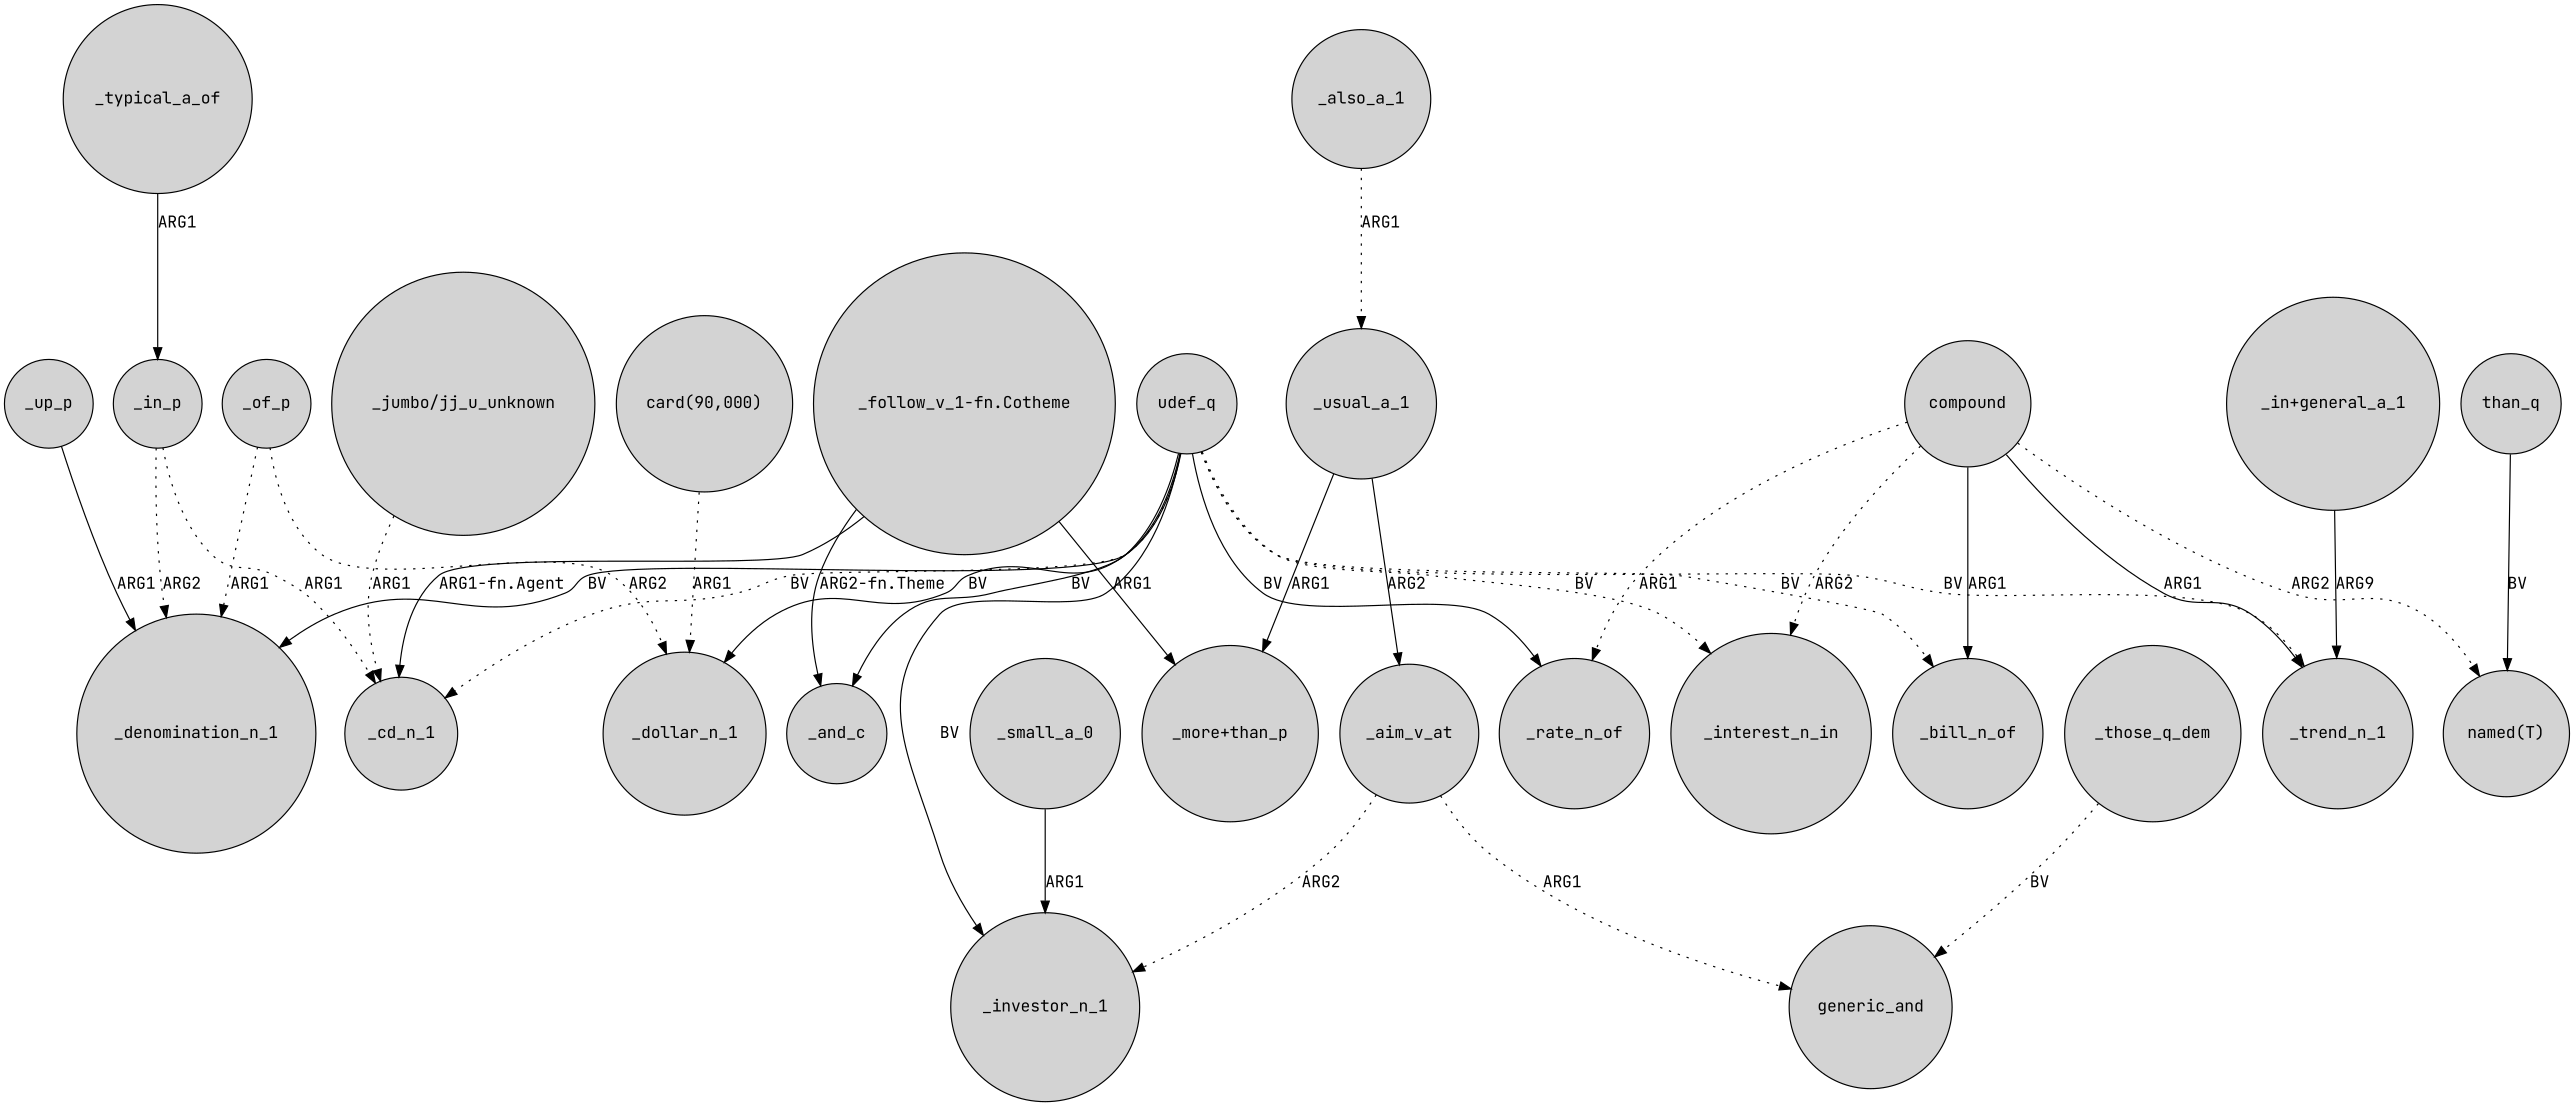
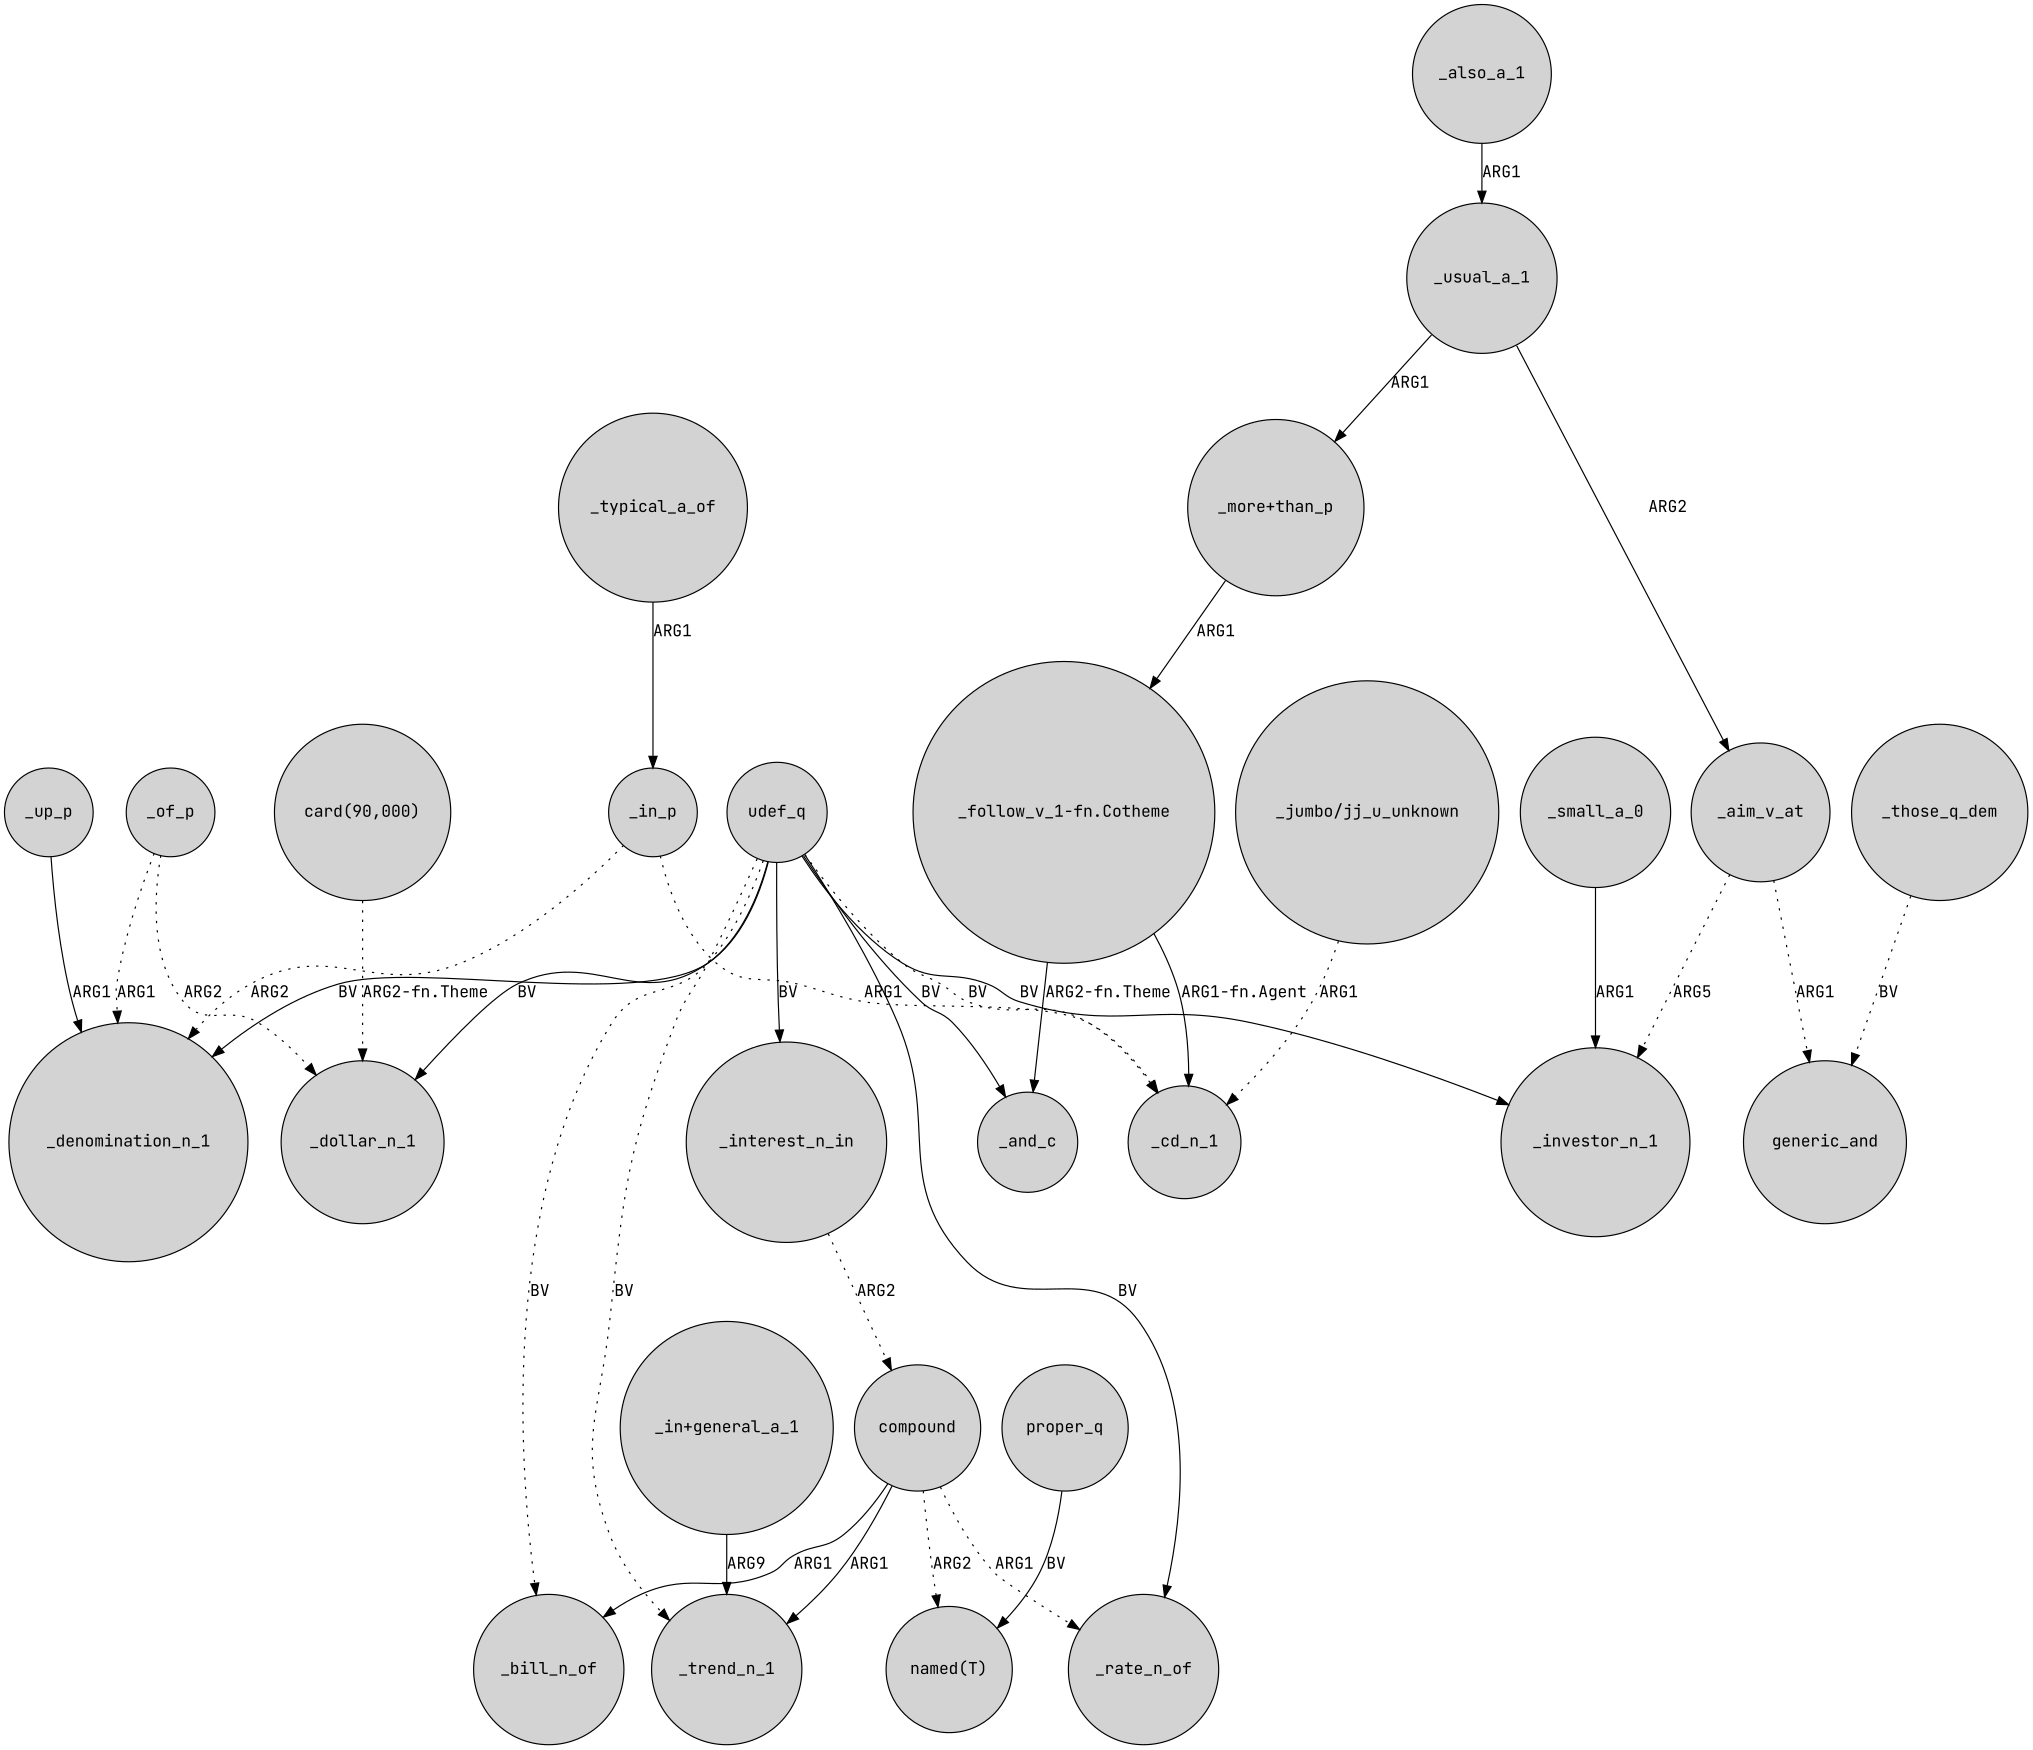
(1361, 242) -> (1482, 167)
(2511, 404) -> (1065, 1428)
(1846, 527) -> (857, 1297)
(1108, 582) -> (1191, 629)
(1488, 582) -> (777, 946)
(713, 584) -> (426, 993)
(1322, 883) -> (1693, 993)
